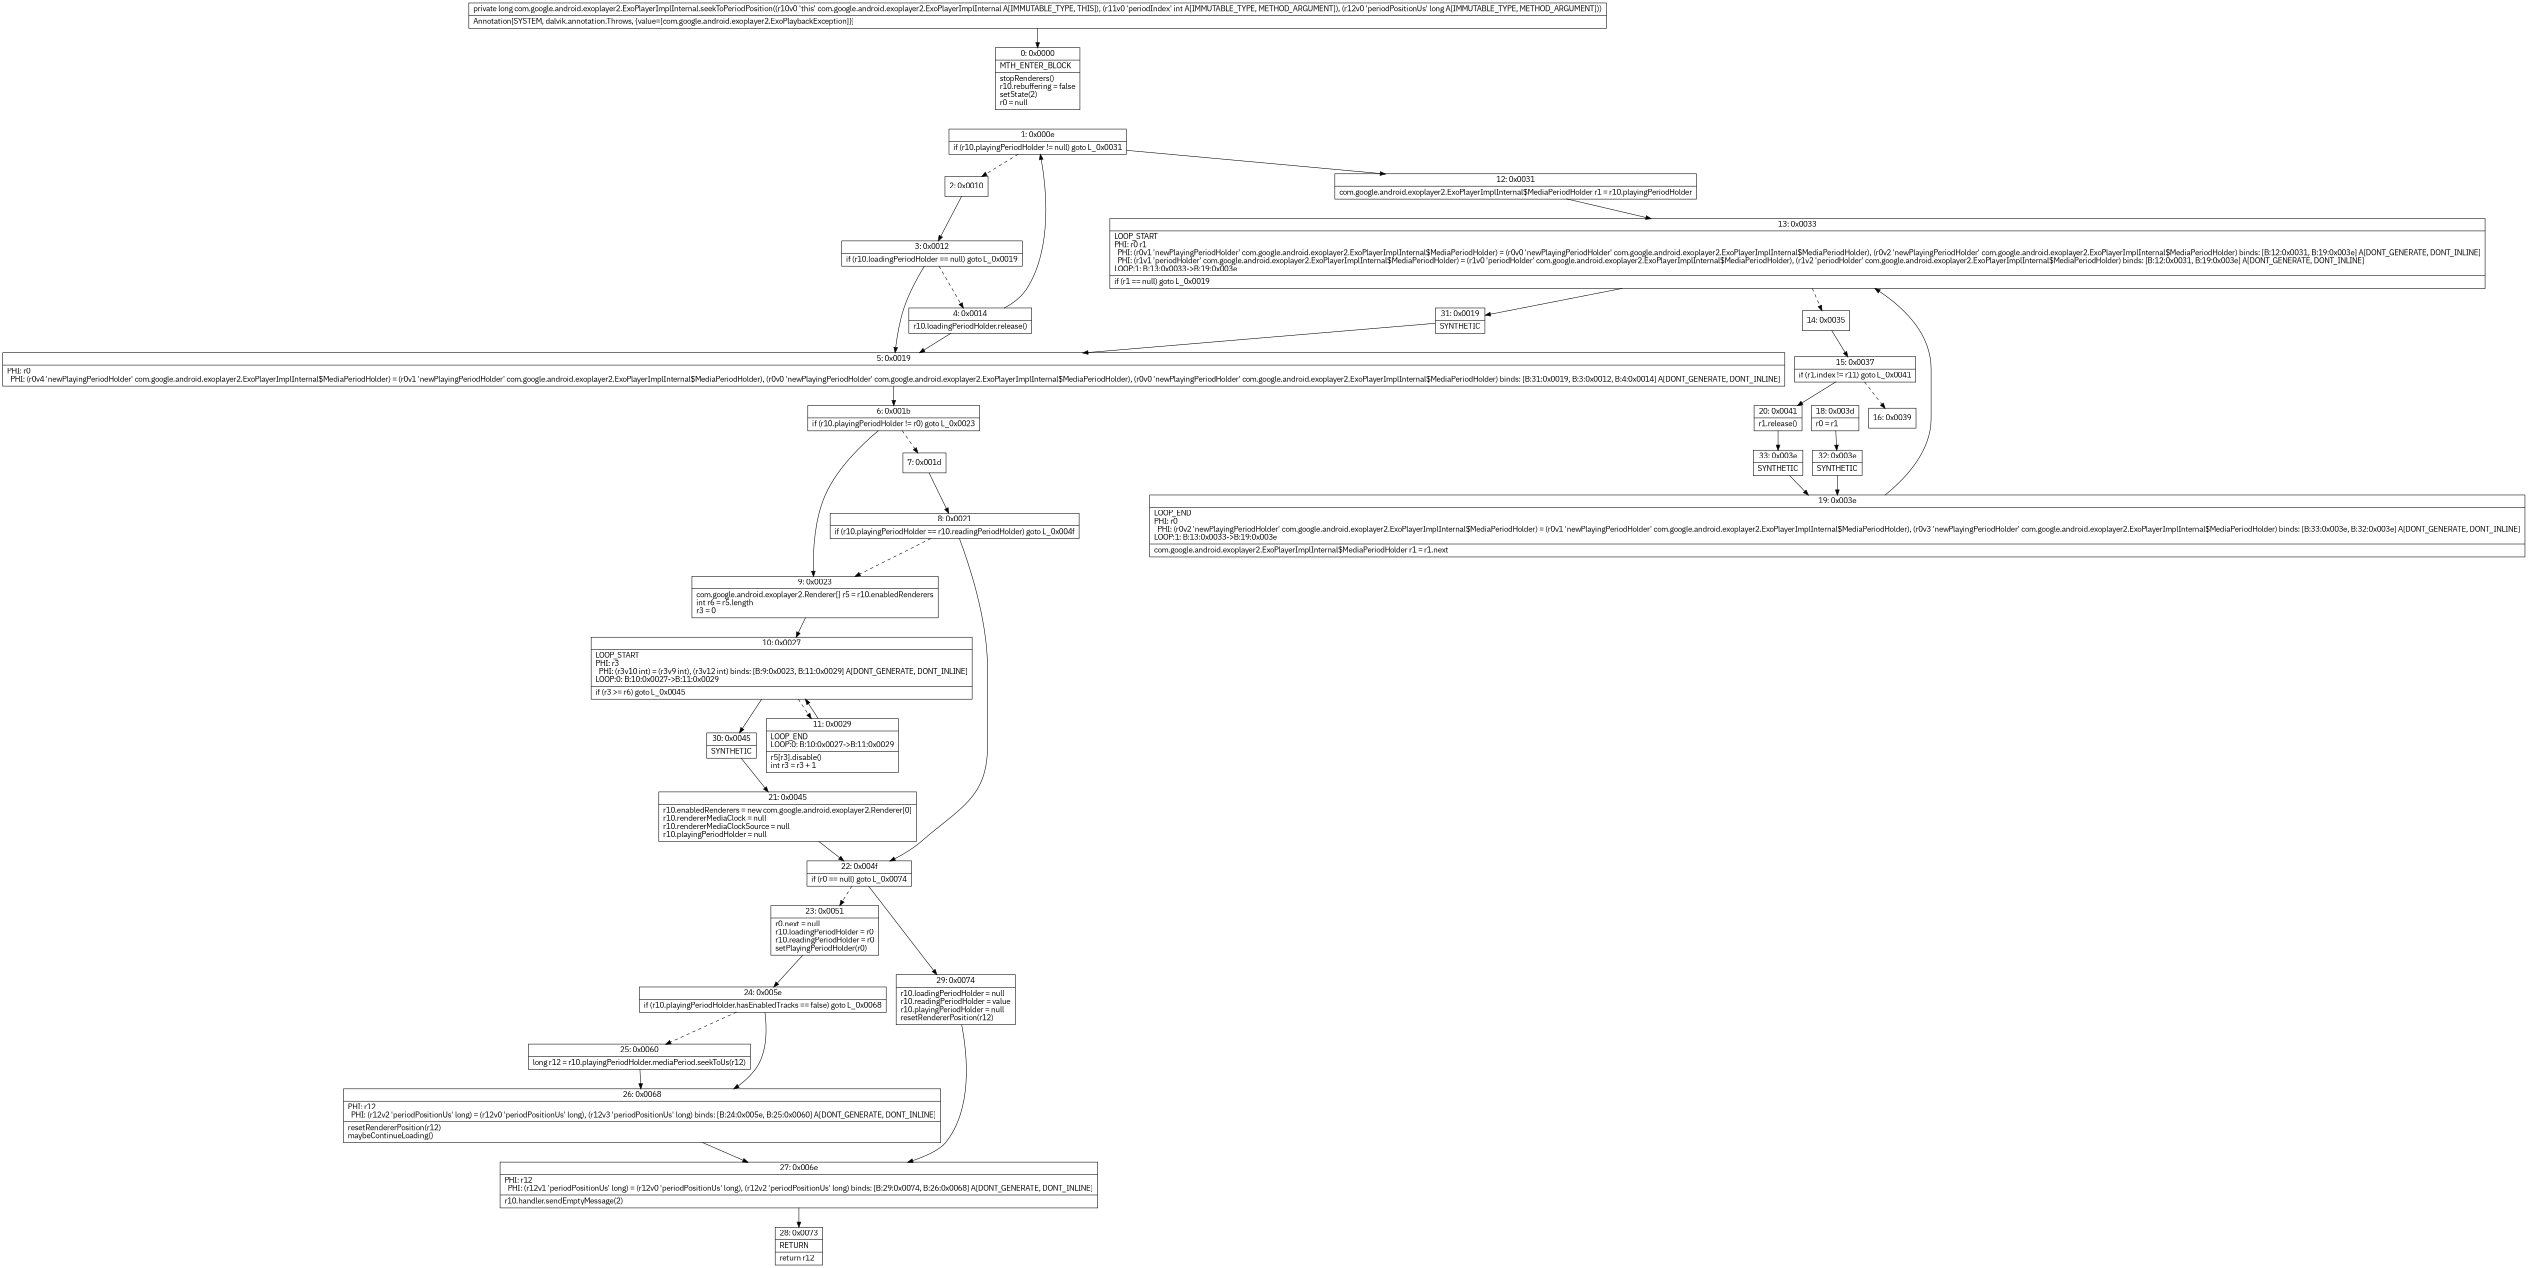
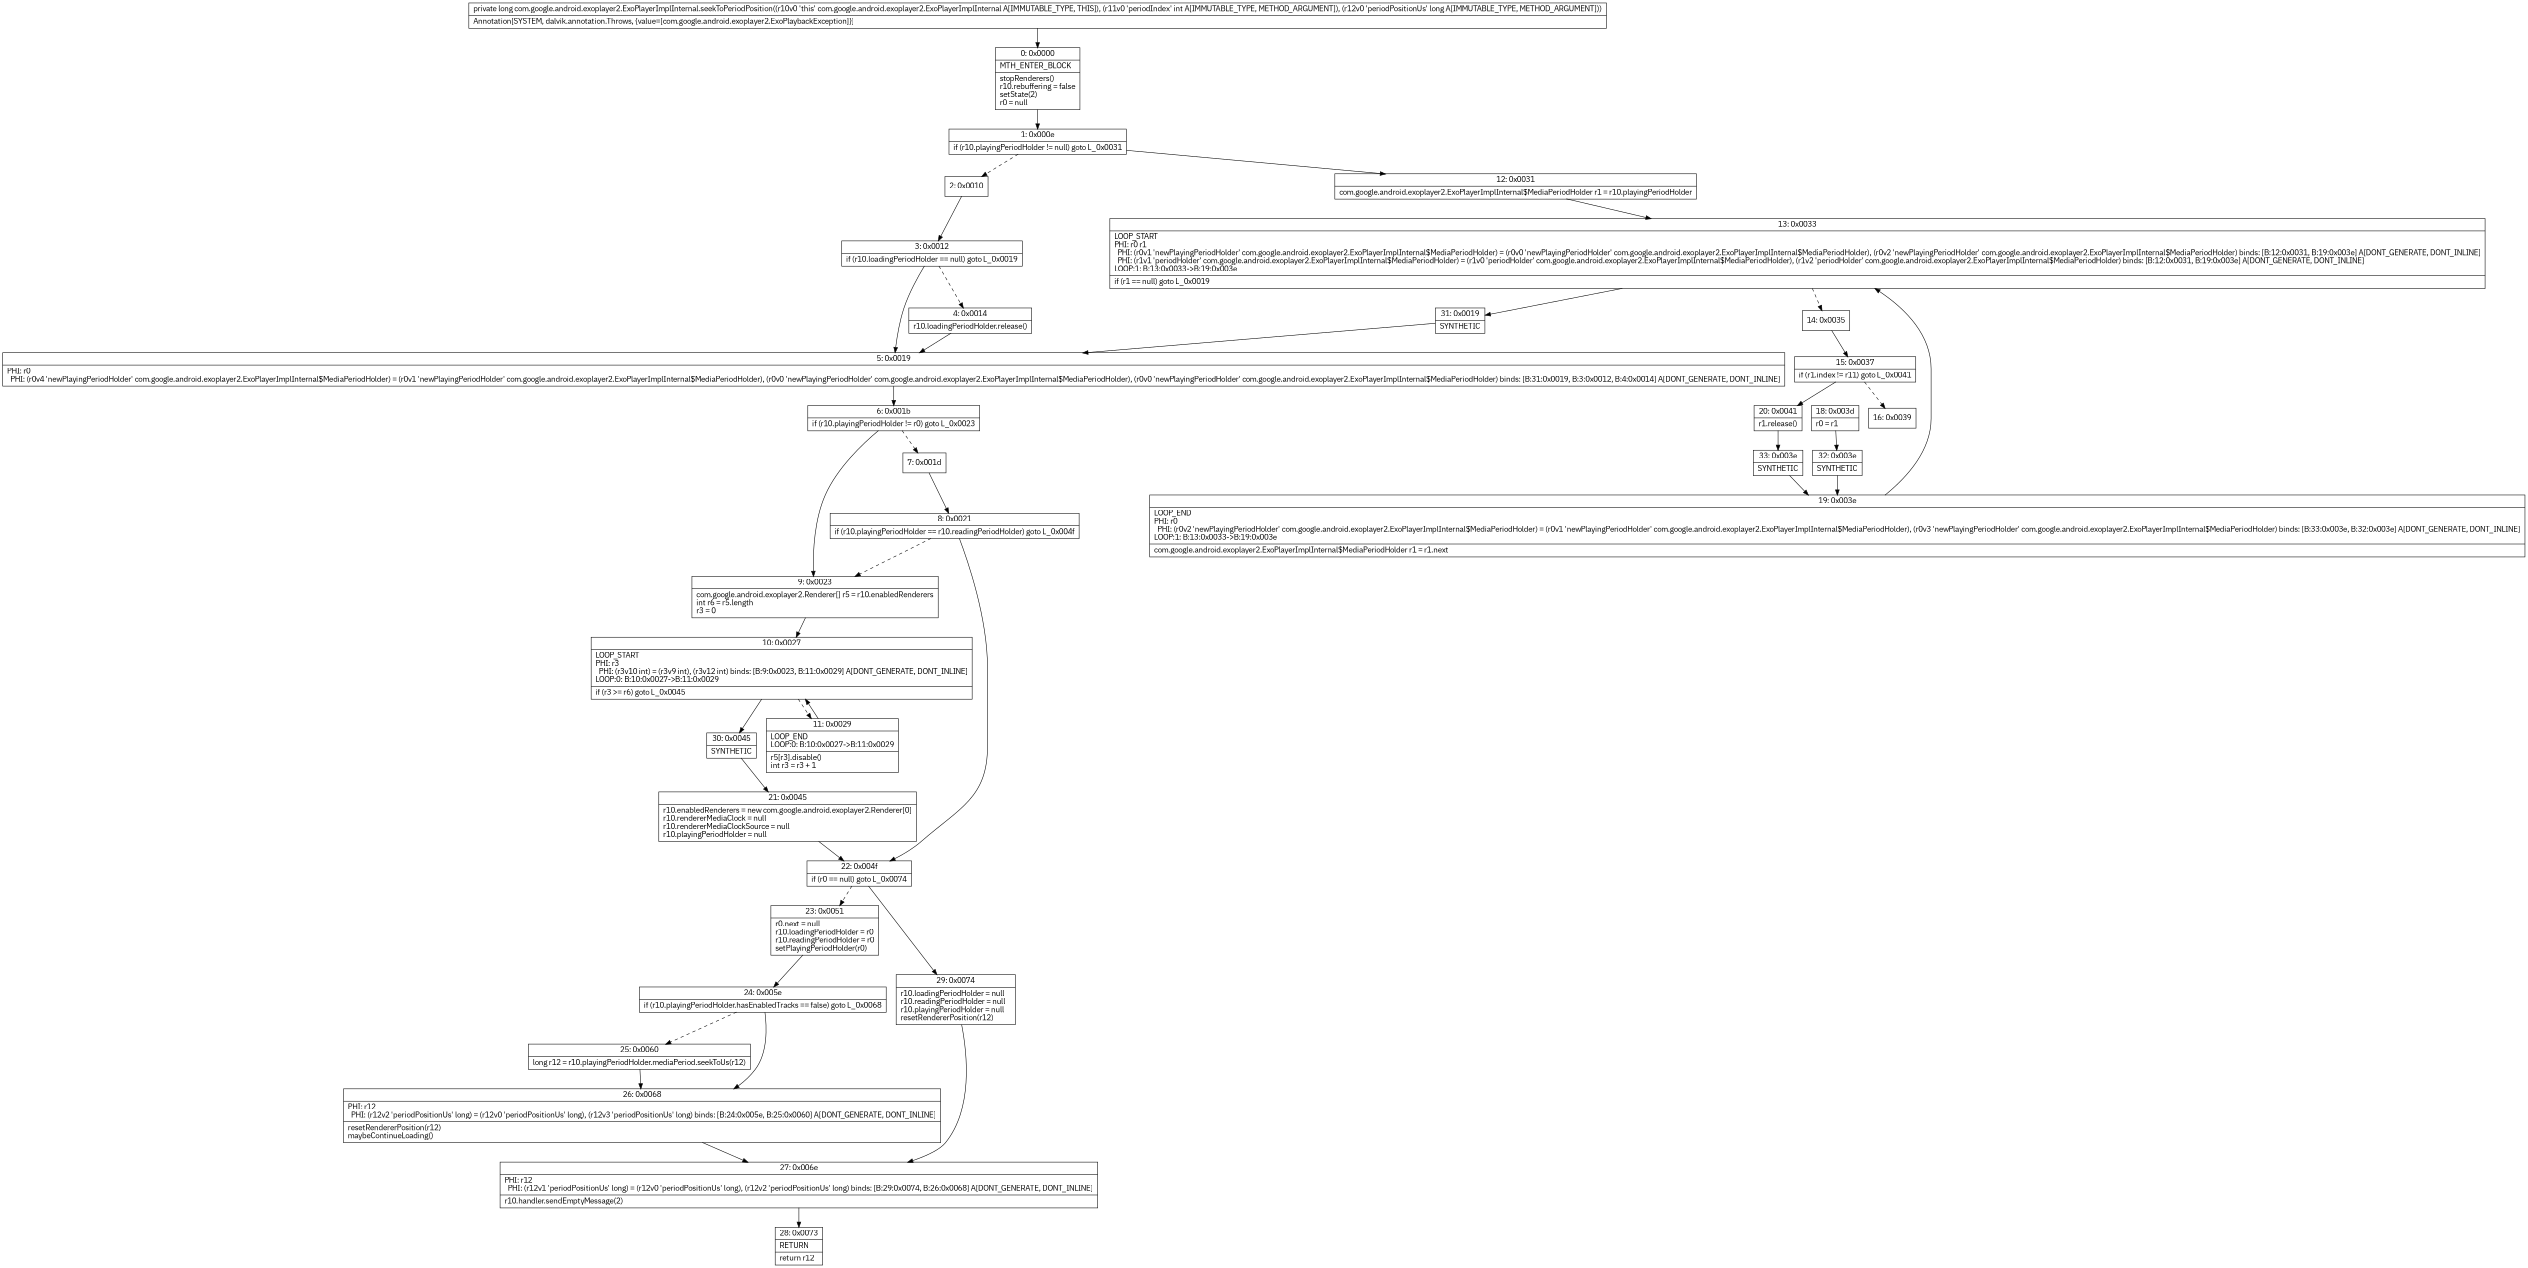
(1043, 241) -> (1038, 117)
(956, 1002) -> (953, 1002)
